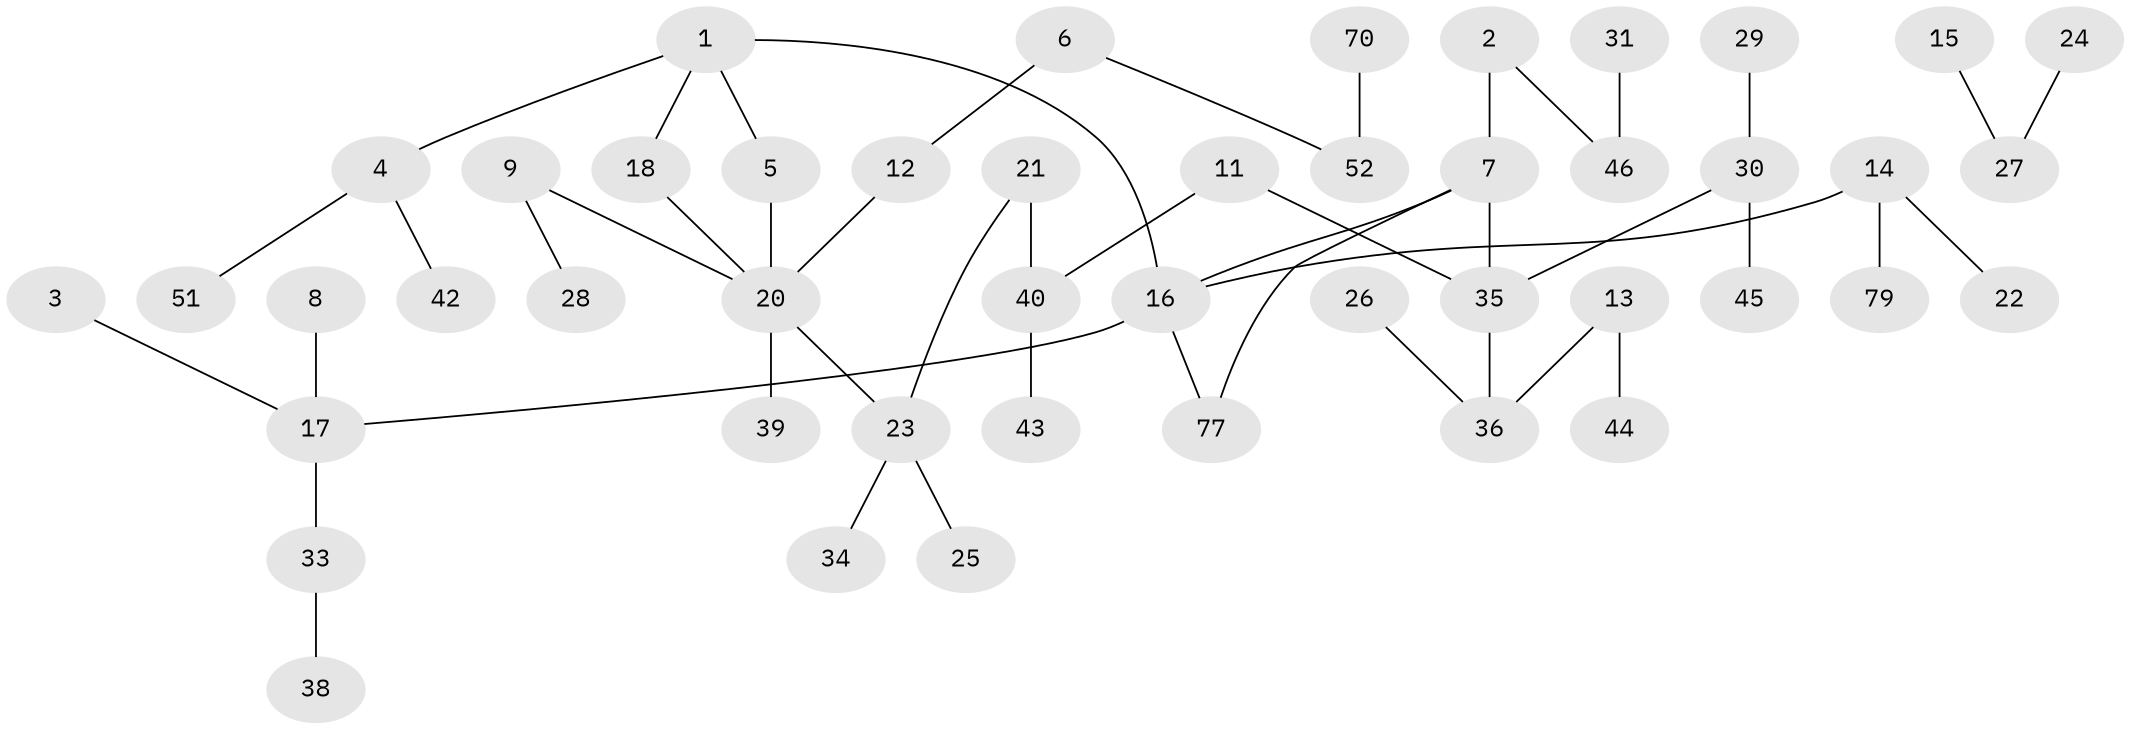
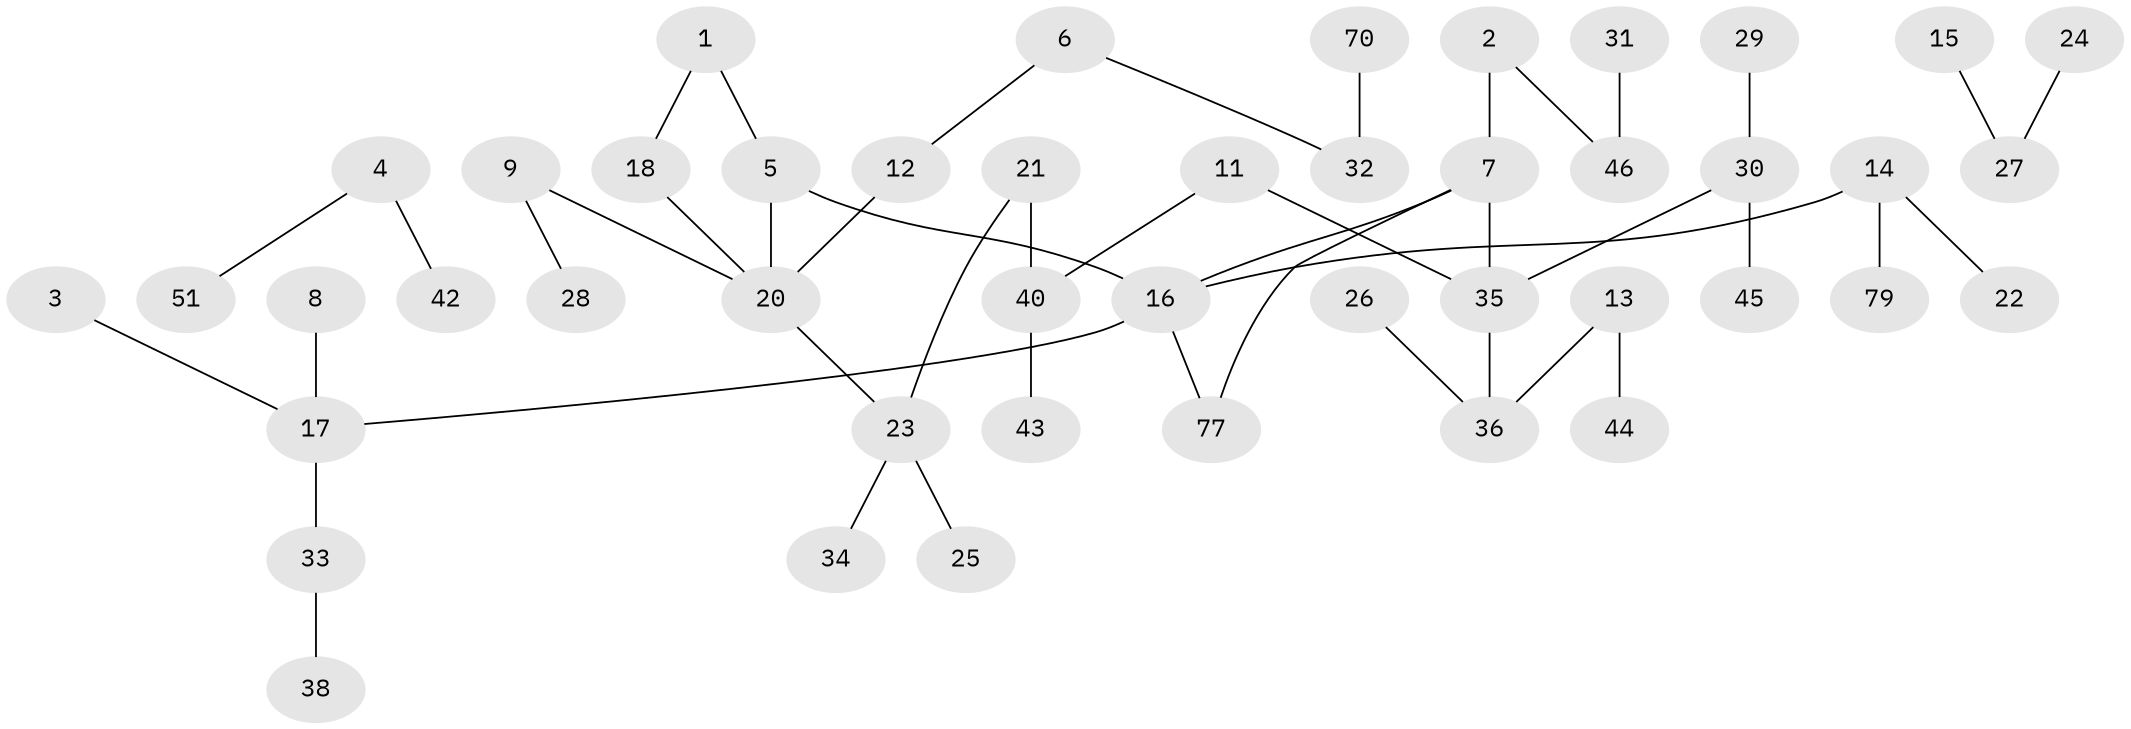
(992, 78) -> (966, 235)
(540, 100) -> none
(1360, 170) -> (1360, 170)
(771, 430) -> none
